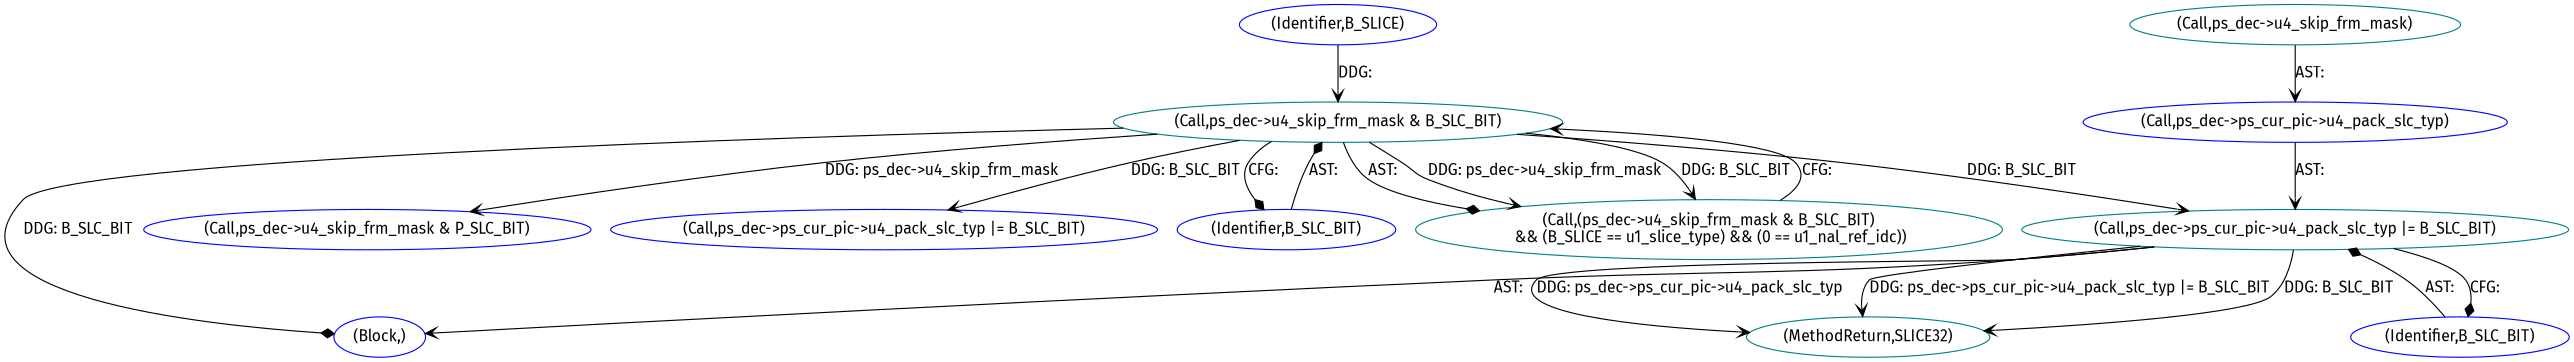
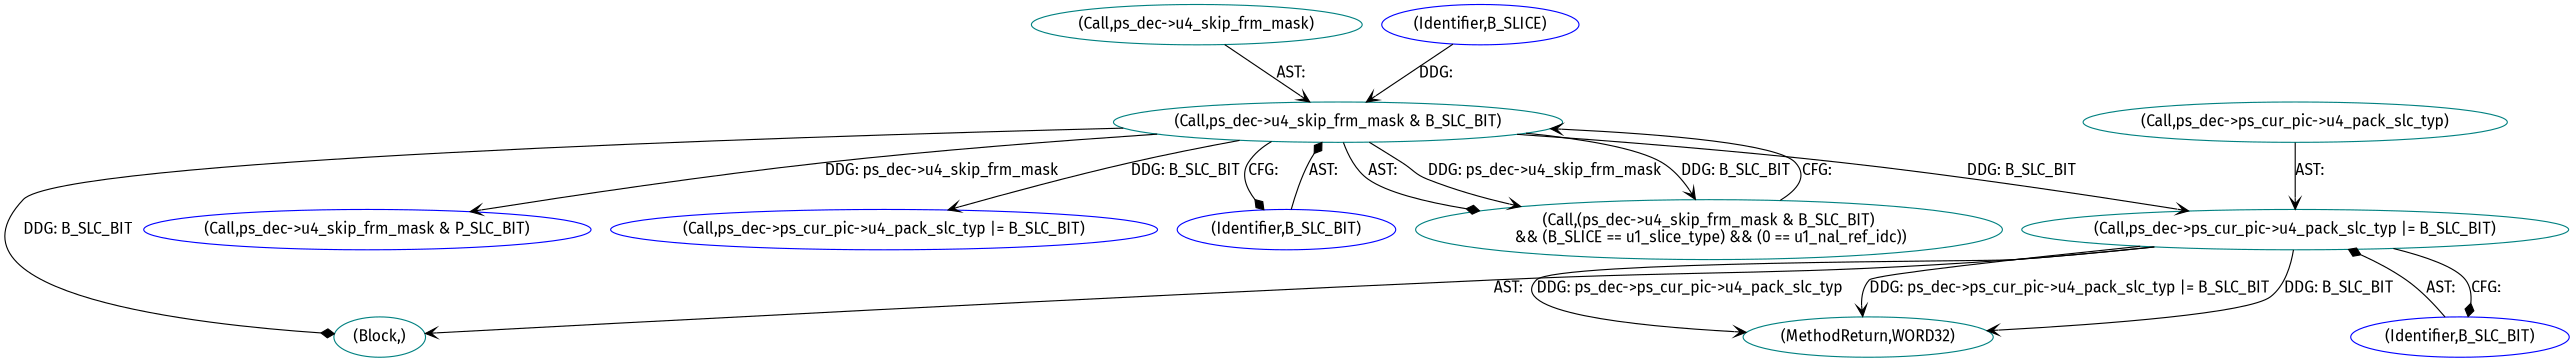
(2295, 68) -> (1263, 70)
(2295, 122) -> (2295, 122)
(380, 337) -> (380, 337)
(1868, 337) -> (1868, 337)
